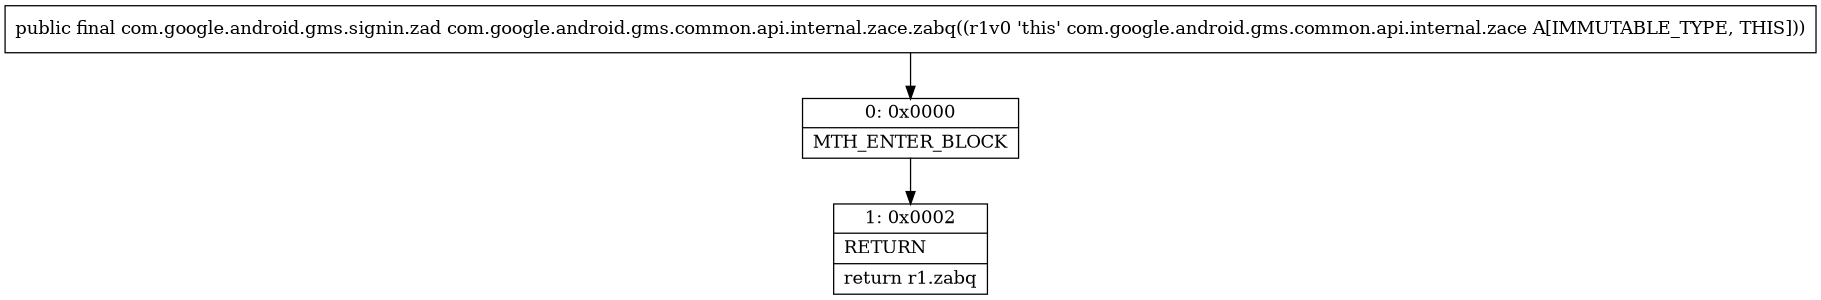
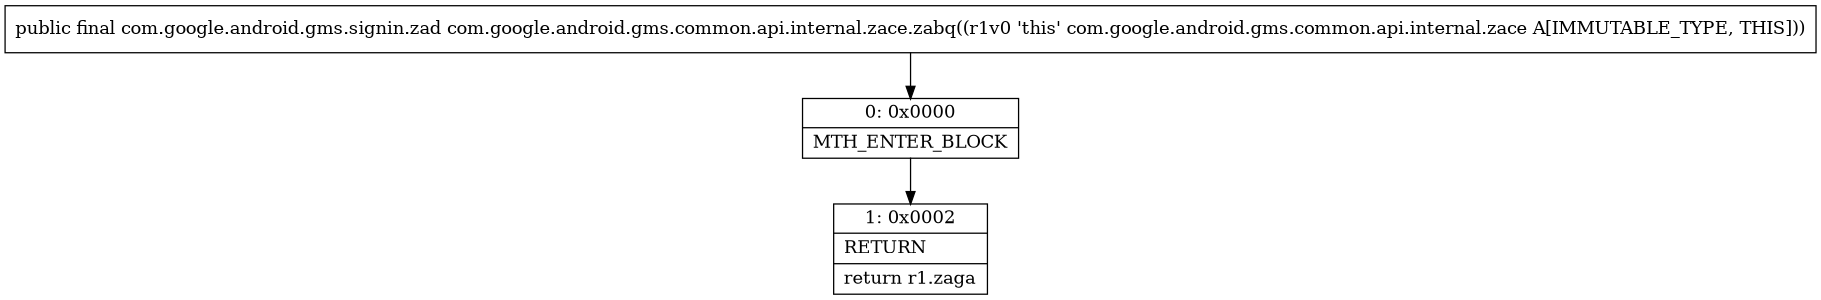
(911, 278) -> (910, 278)
